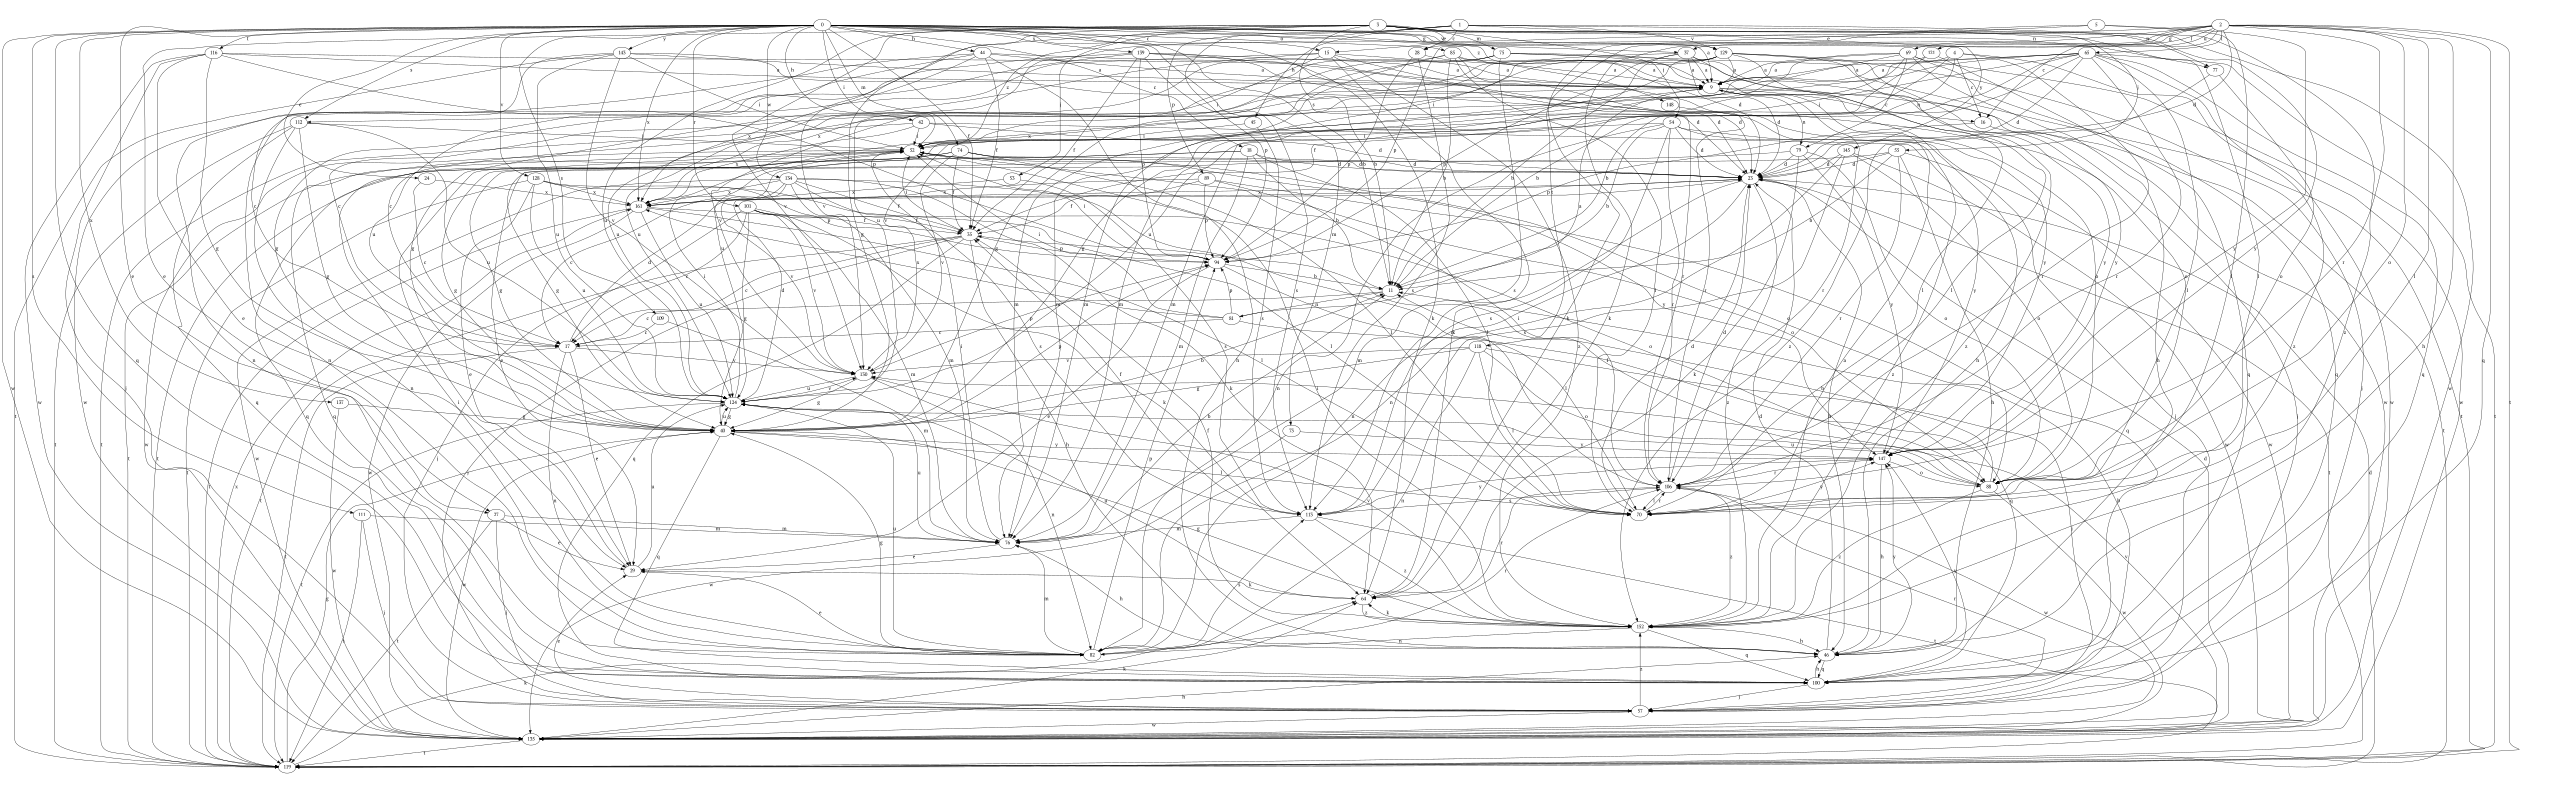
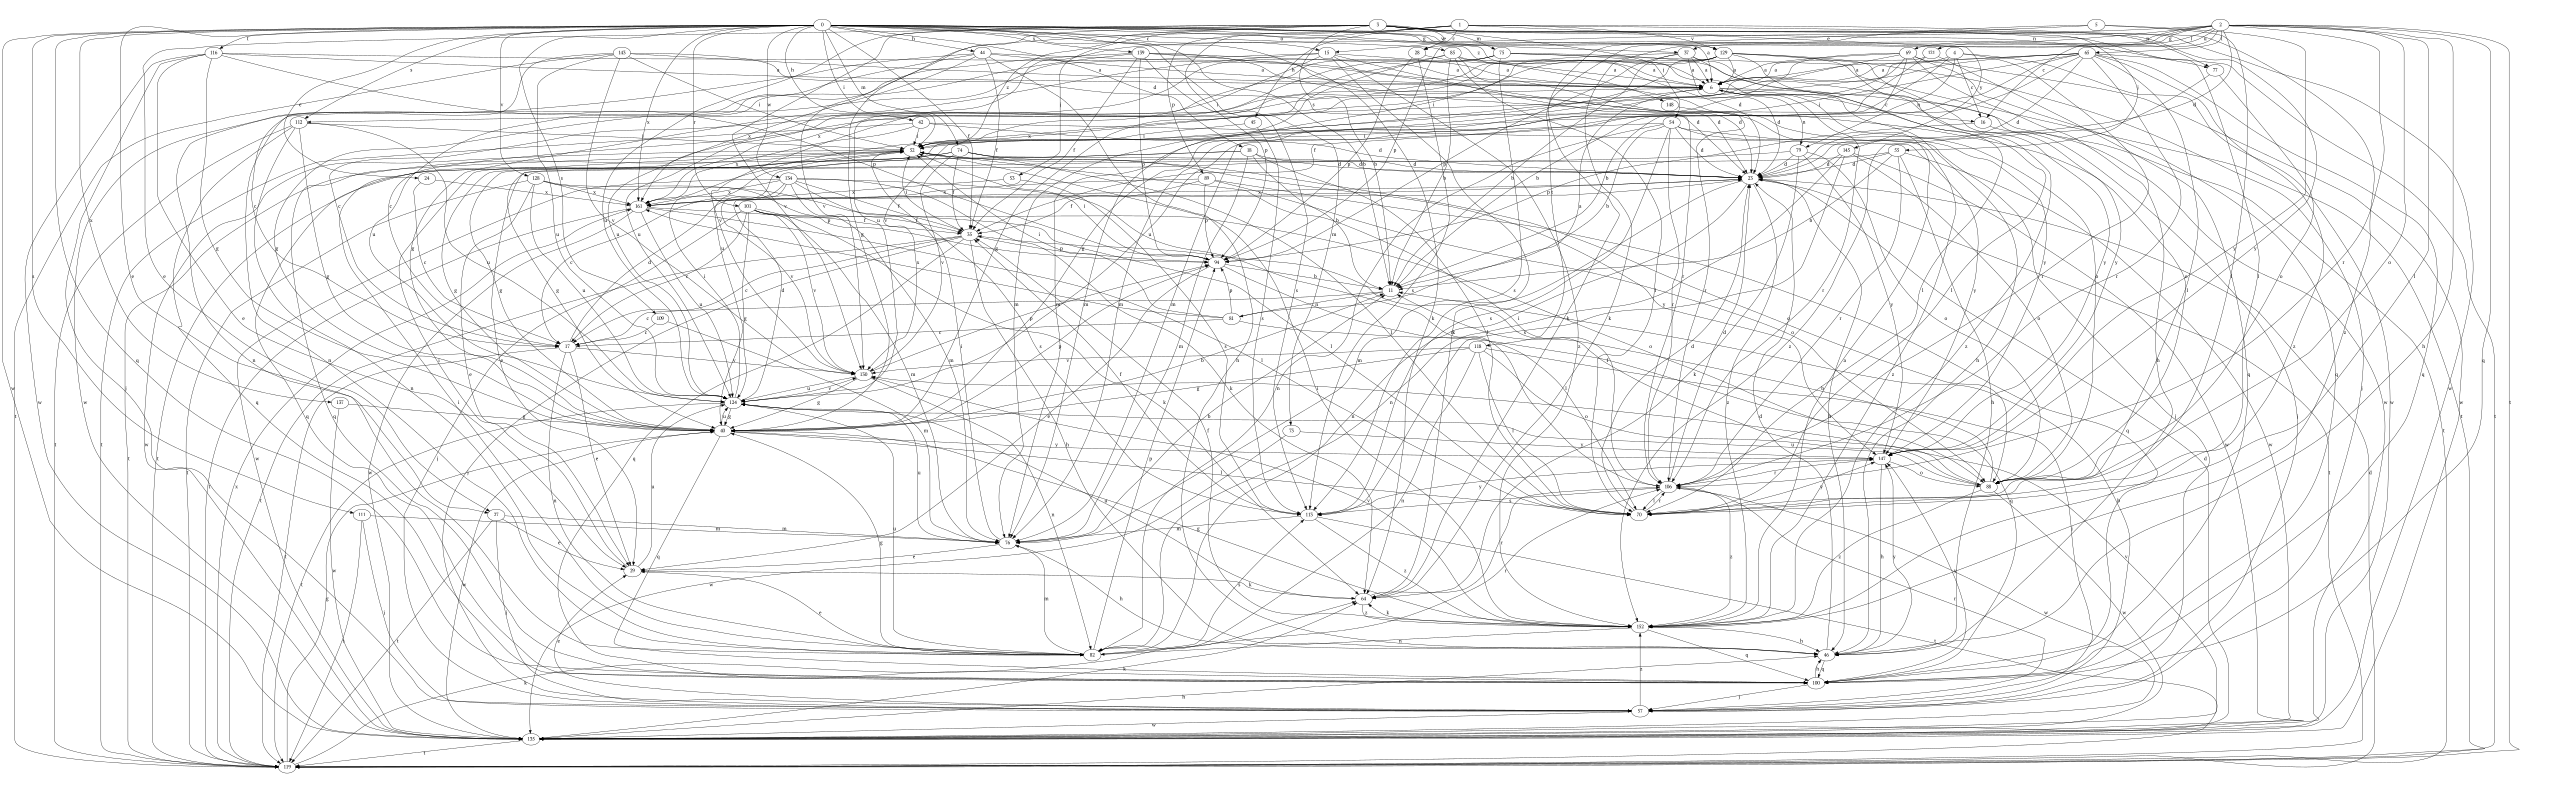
(721, 30) -> none
(1155, 88) -> (1155, 88)
(1711, 88) -> (1711, 88)
